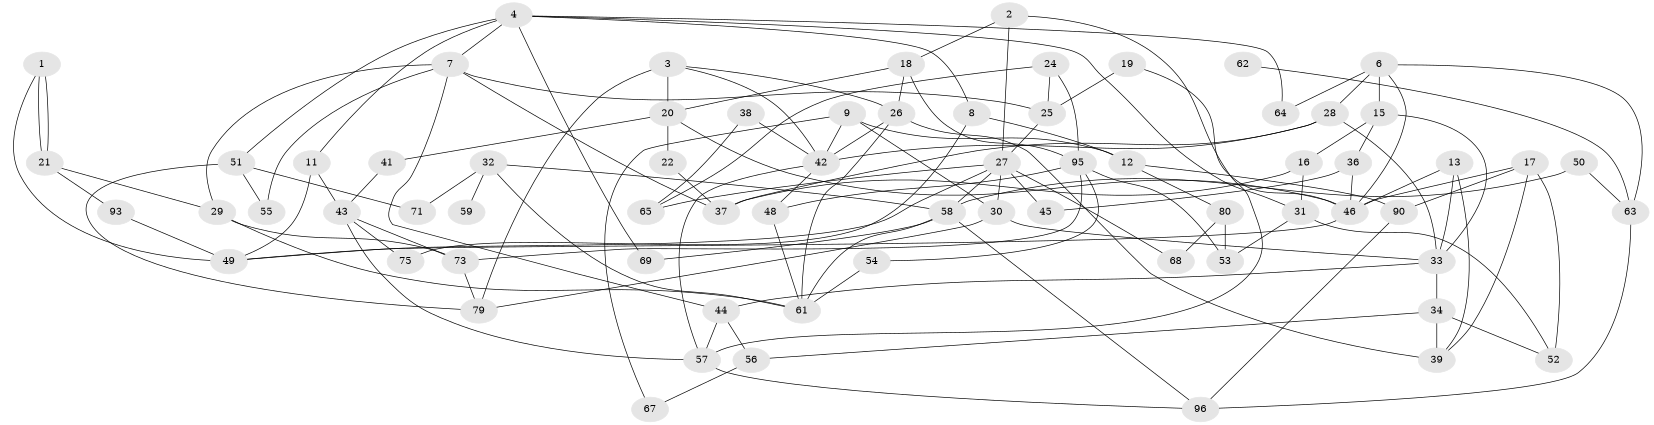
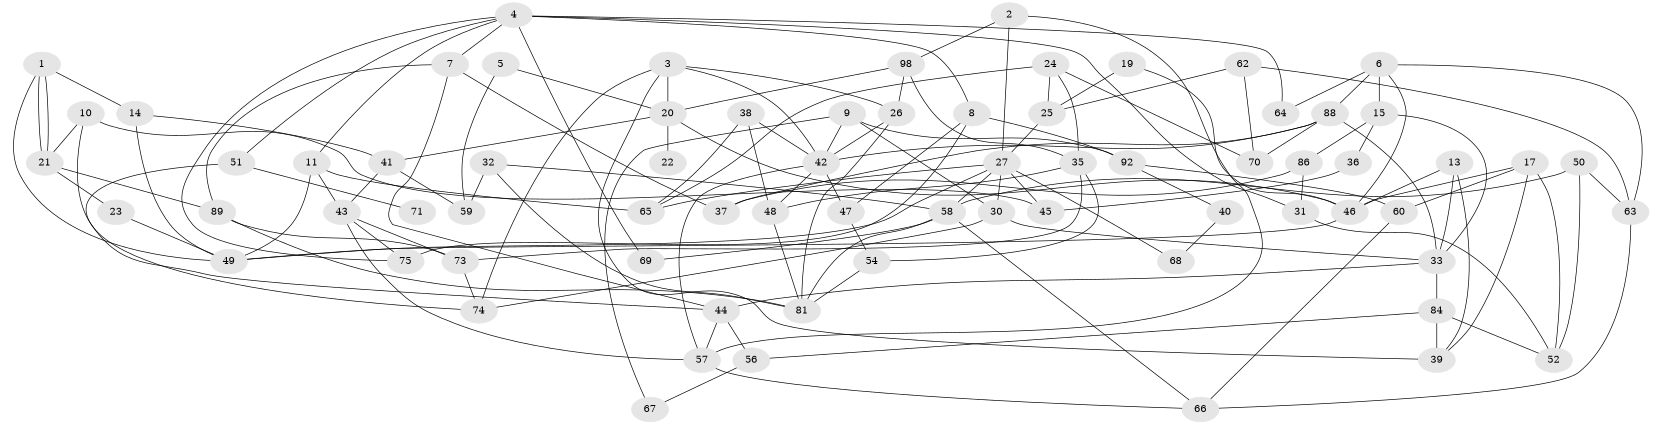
none -> (501, 64)
(906, 64) -> (906, 64)
(775, 95) -> (1145, 89)
none -> (86, 114)
none -> (135, 114)
(1330, 114) -> (1330, 114)
none -> (209, 144)
(1078, 163) -> (1078, 163)
(1127, 163) -> (1127, 163)
none -> (1255, 163)
(1304, 163) -> (1304, 163)
none -> (760, 169)
none -> (422, 184)
(453, 188) -> none
(1352, 188) -> none
(697, 190) -> none
none -> (552, 203)
(116, 212) -> (116, 212)
(217, 212) -> (217, 212)
(267, 212) -> none
none -> (846, 212)
(1225, 212) -> (1225, 212)
(1399, 212) -> (1399, 212)
(1225, 262) -> none
none -> (1577, 263)
(1146, 269) -> (902, 339)
(479, 311) -> (479, 311)
(802, 311) -> (802, 311)
(1437, 311) -> (1437, 311)
(1201, 409) -> (1201, 409)
